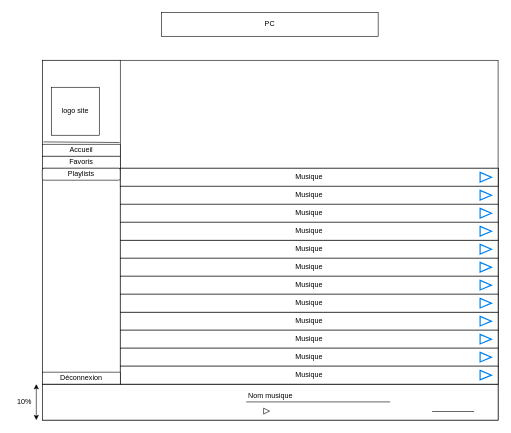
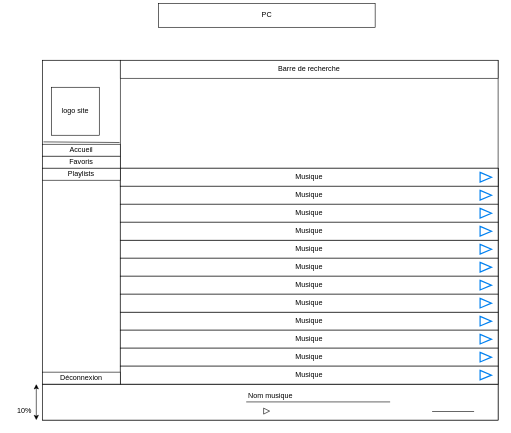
(270, 24) -> (267, 15)
none -> (309, 69)
(81, 174) -> (81, 174)
(24, 402) -> (24, 411)
